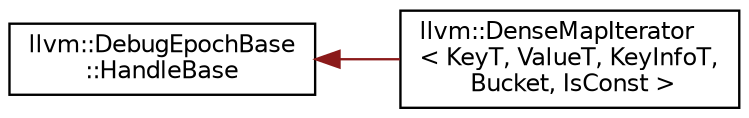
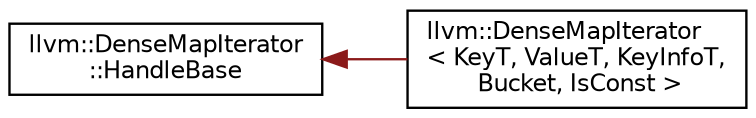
(162, 59) -> (166, 59)
